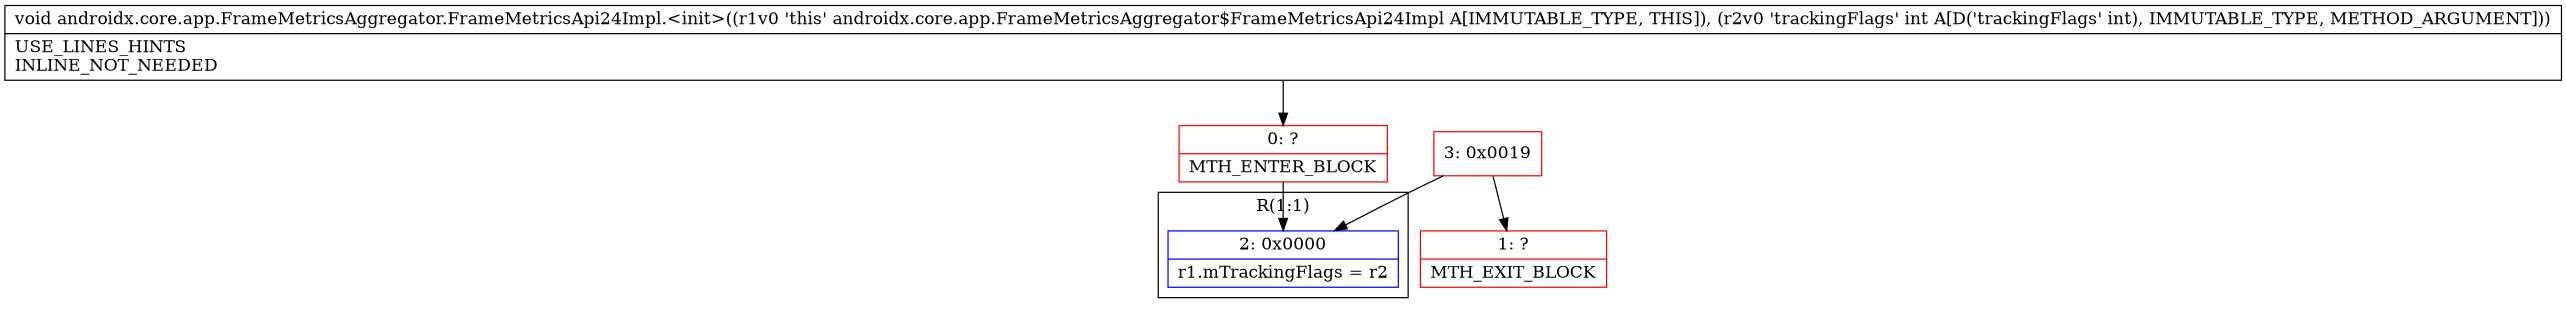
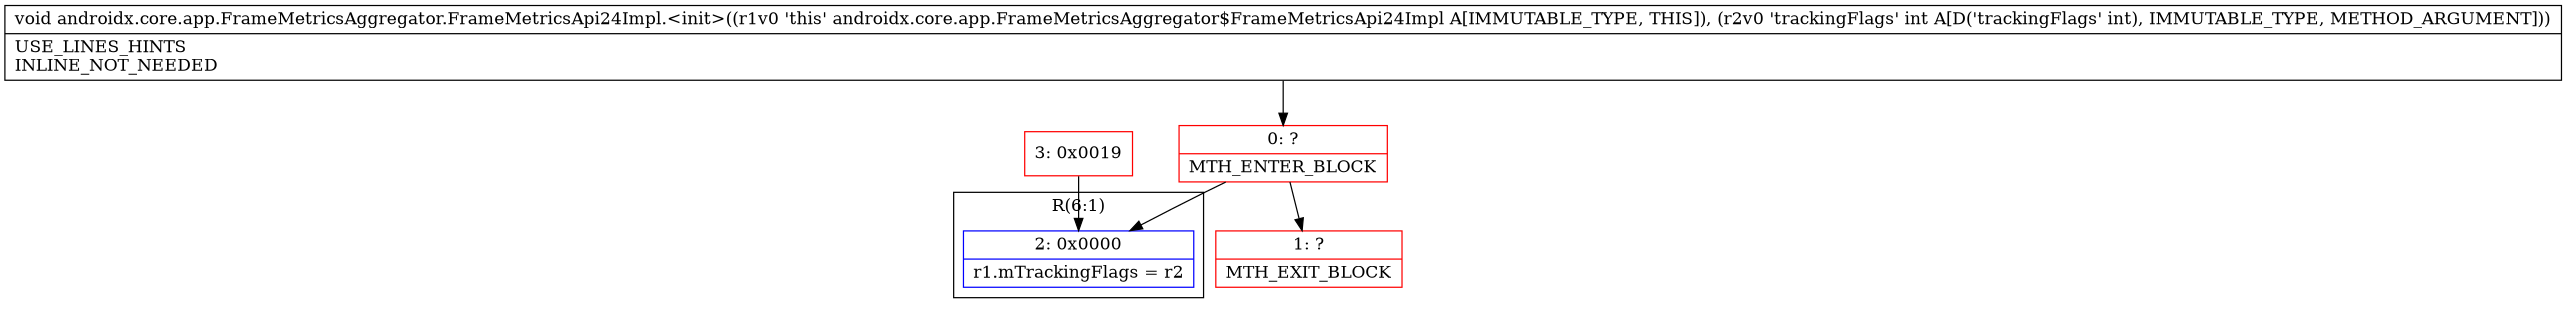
(1498, 197) -> (1295, 200)
(1283, 206) -> (1079, 206)
